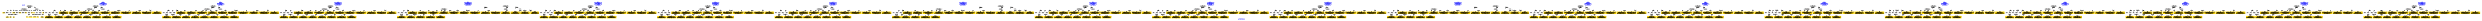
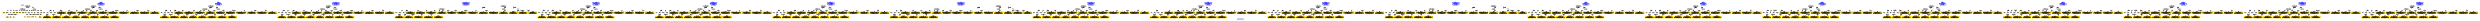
(17, 13) -> (17, 13)
(23, 13) -> (23, 13)
(26, 13) -> (26, 13)
(32, 13) -> none
